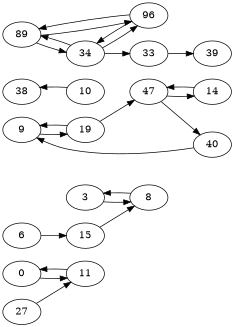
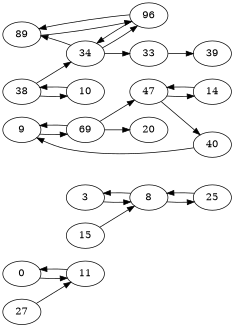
(48, 47) -> (51, 75)
none -> (50, 96)
(85, 130) -> (85, 130)
none -> (149, 130)
none -> (212, 198)
(22, 236) -> none
